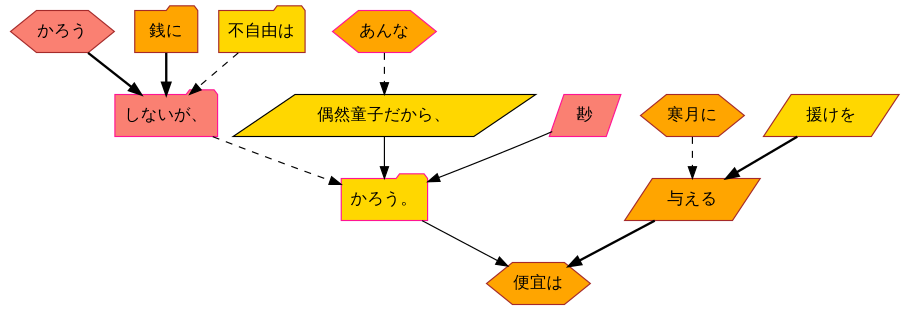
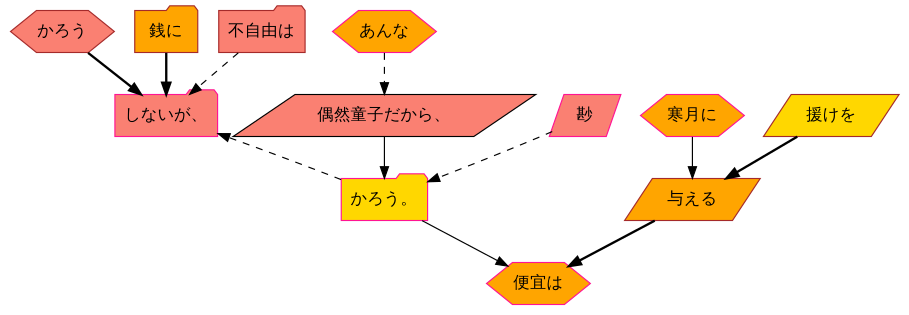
(262, 32) -> (262, 32)
(384, 116) -> (384, 116)
(692, 116) -> (692, 116)
(692, 152) -> (692, 152)
(496, 155) -> (496, 155)
(271, 159) -> (285, 158)
(538, 284) -> (538, 284)
